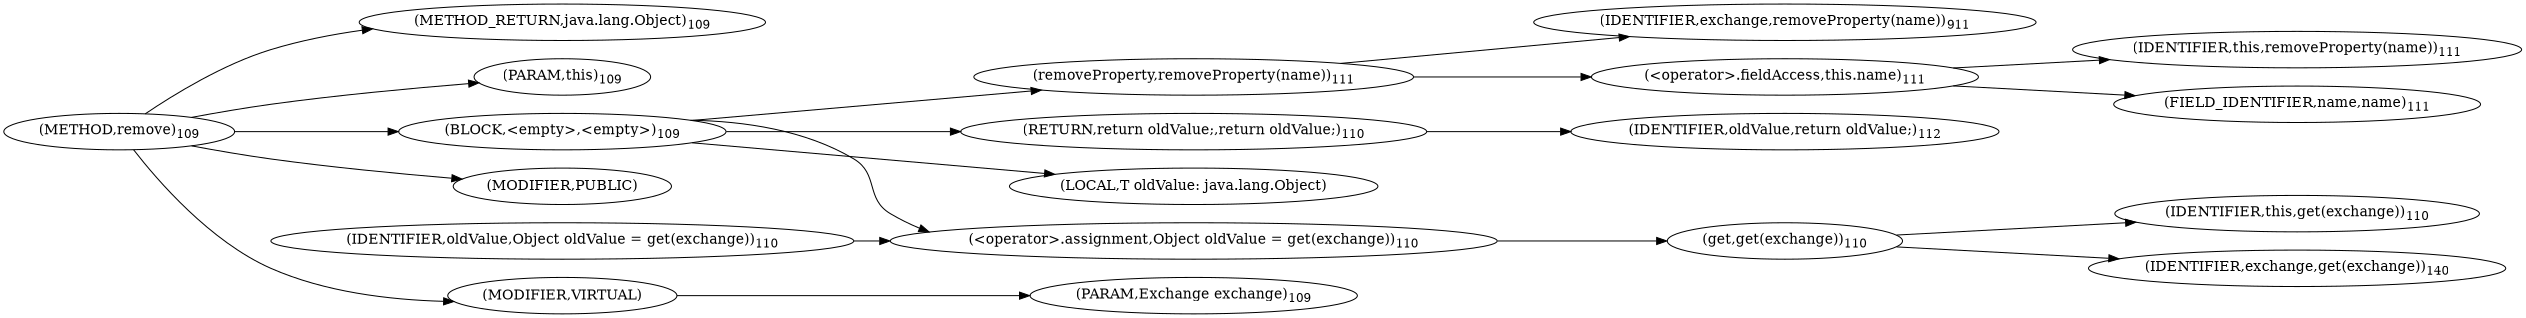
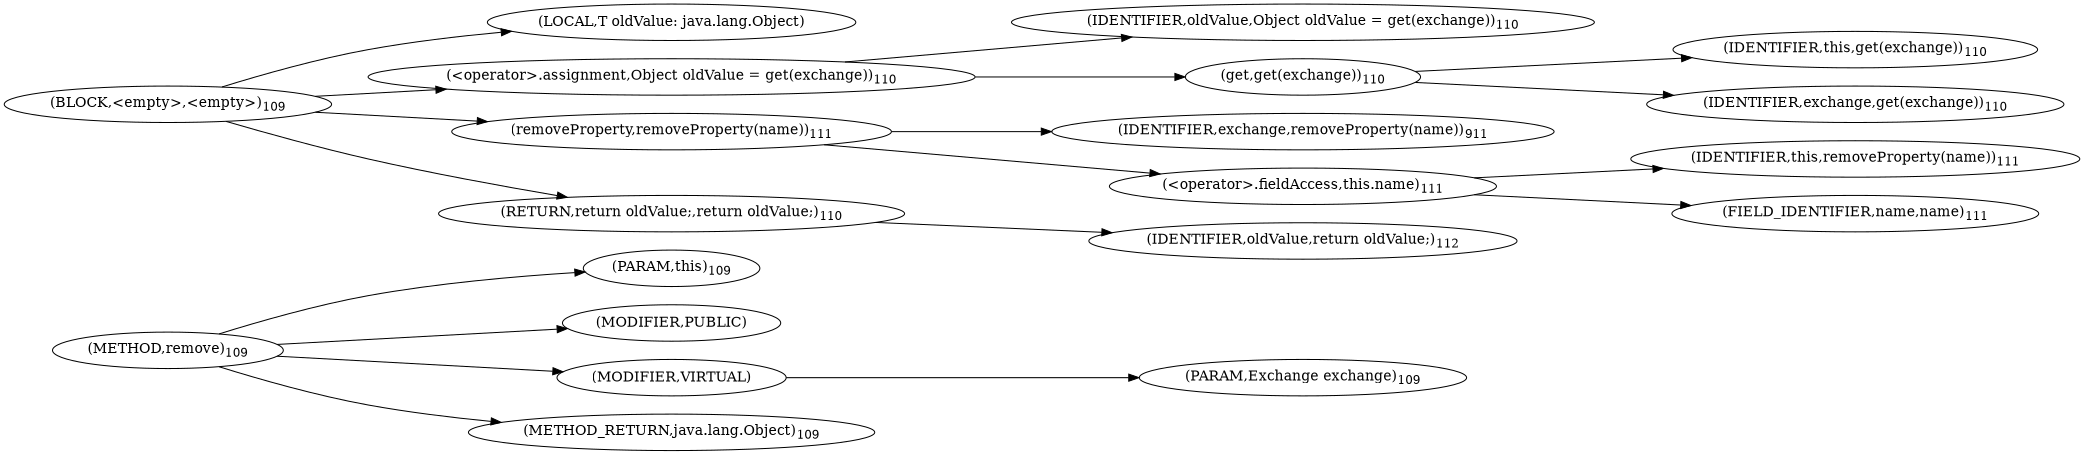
(311, 132) -> none
(867, 241) -> (983, 50)
(2438, 267) -> (1996, 103)
